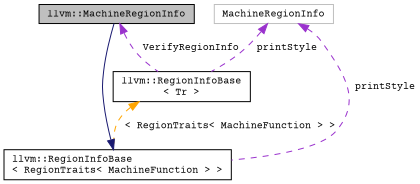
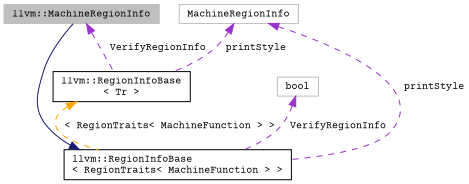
(117, 14) -> (82, 14)
none -> (298, 87)
